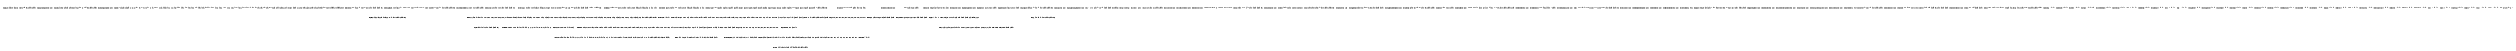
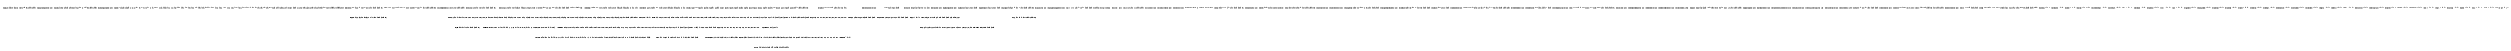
(393, 8) -> none
none -> (1336, 8)
